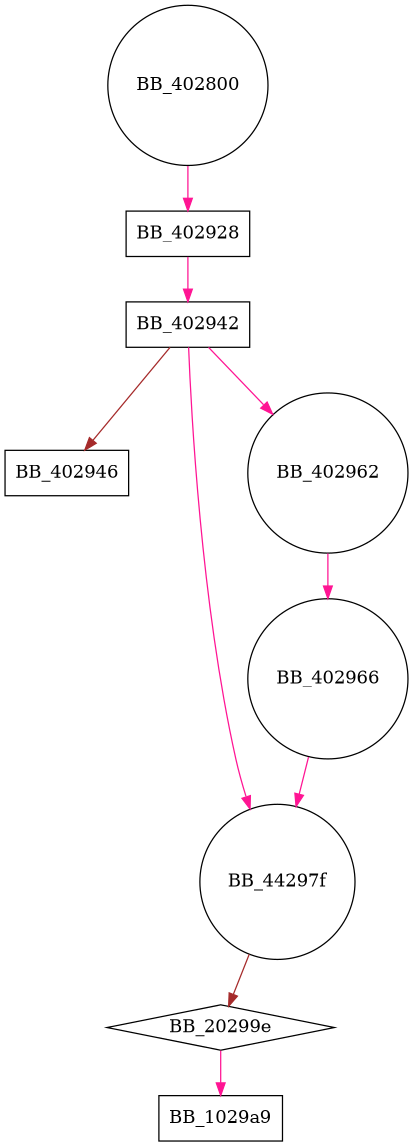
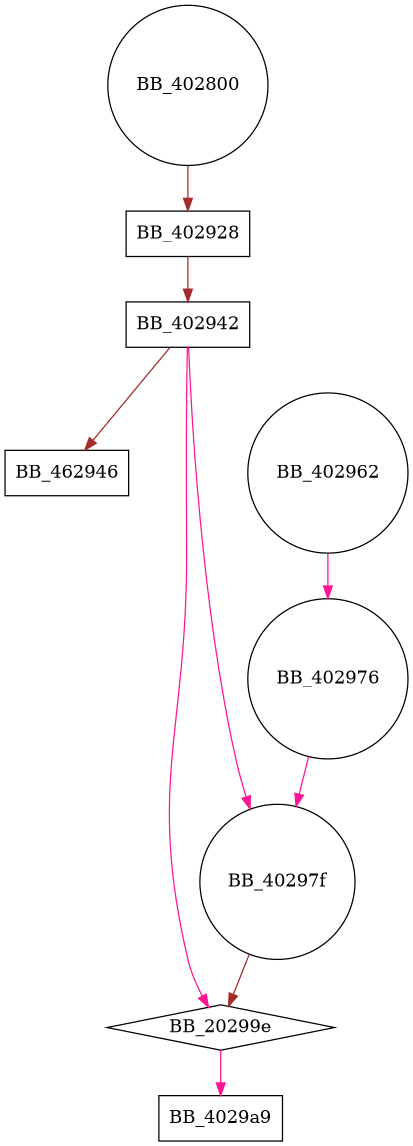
(188, 182) -> (188, 182)
(188, 273) -> (188, 273)
(236, 376) -> (181, 674)
(67, 473) -> (67, 473)
(328, 679) -> (328, 679)
(277, 882) -> (277, 882)
(221, 1118) -> (221, 1118)
